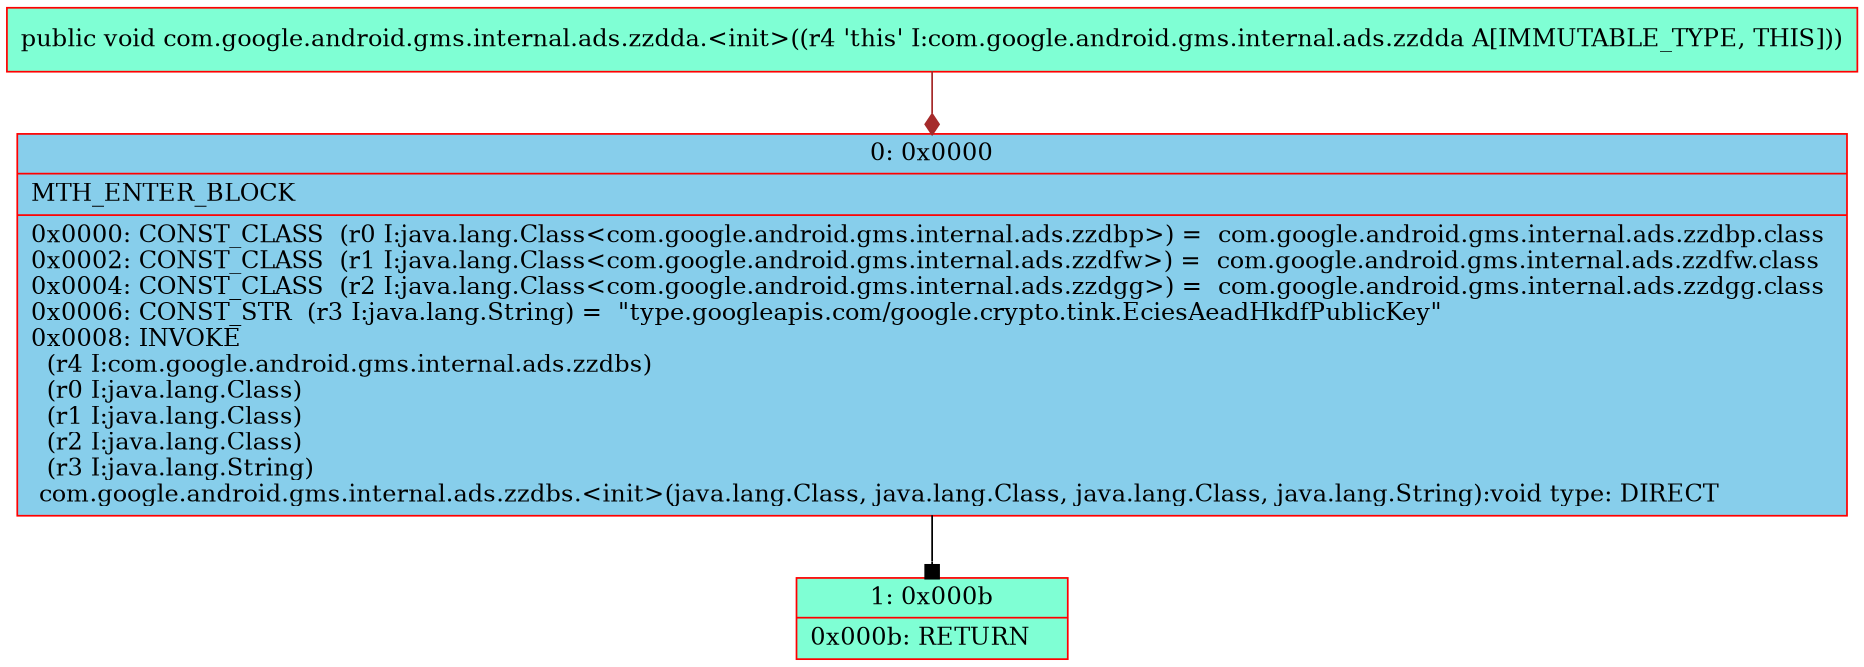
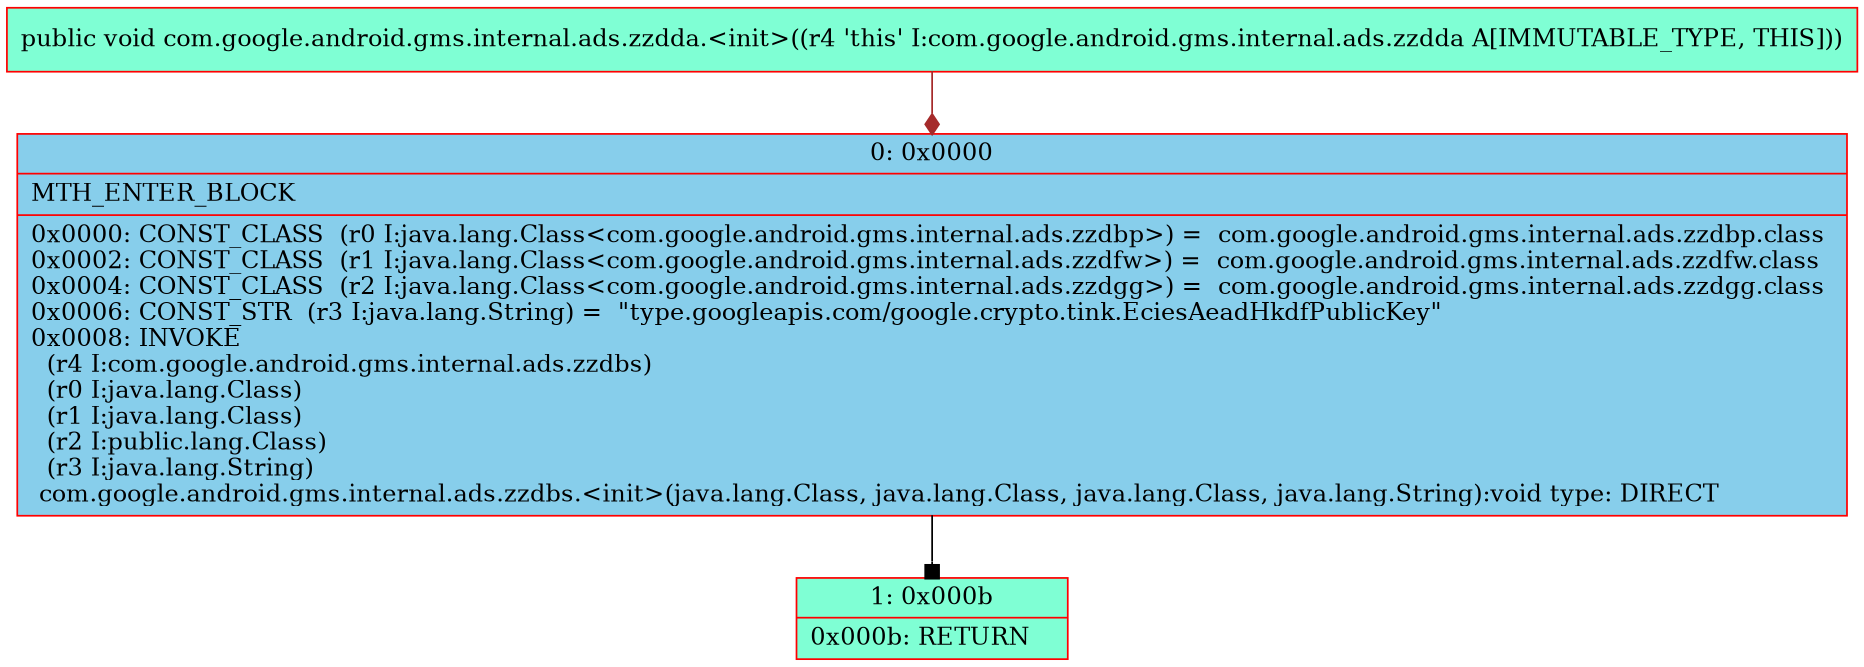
(167, 442) -> (180, 442)
